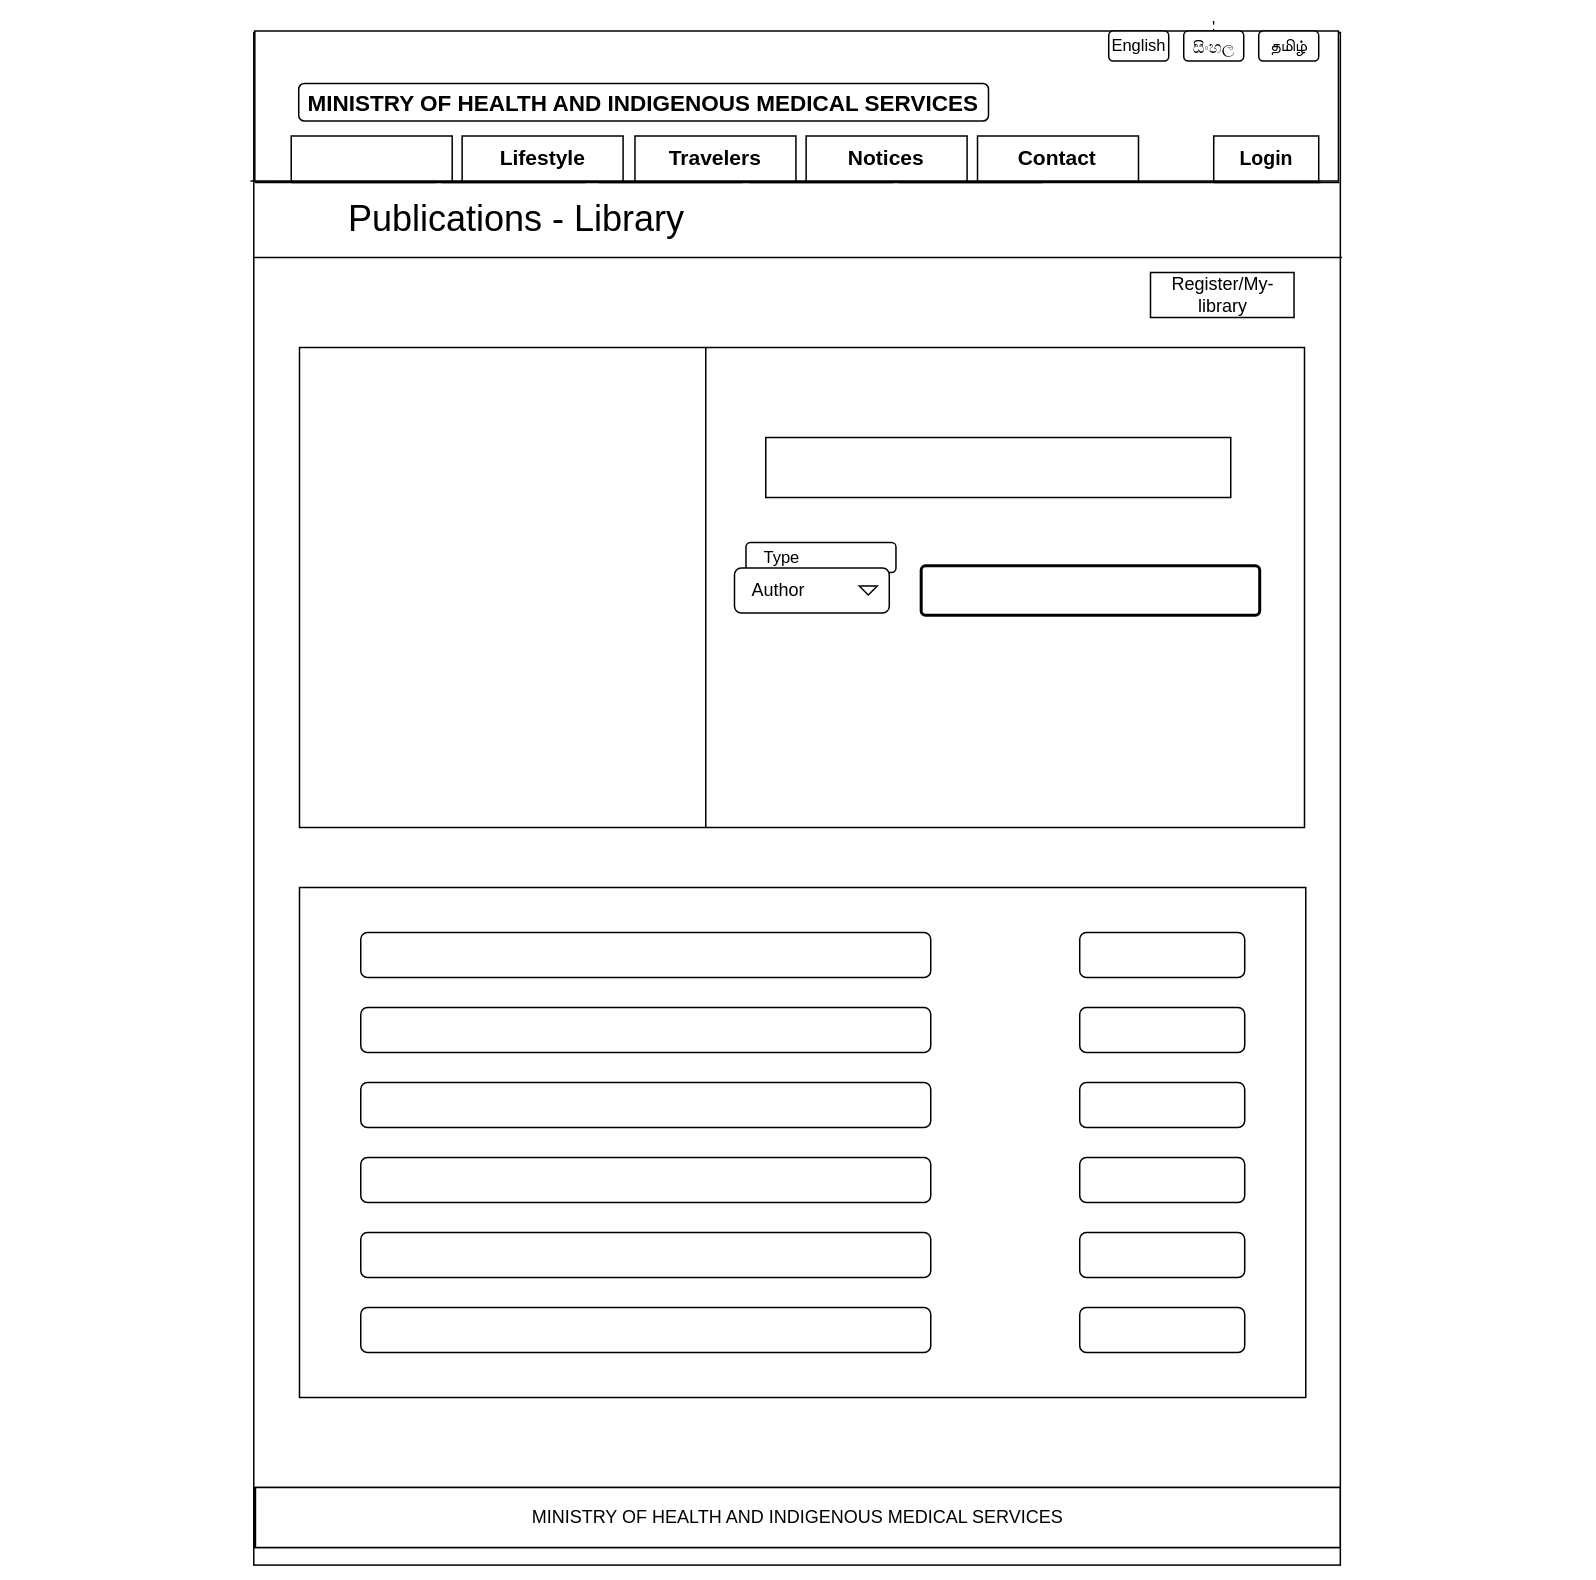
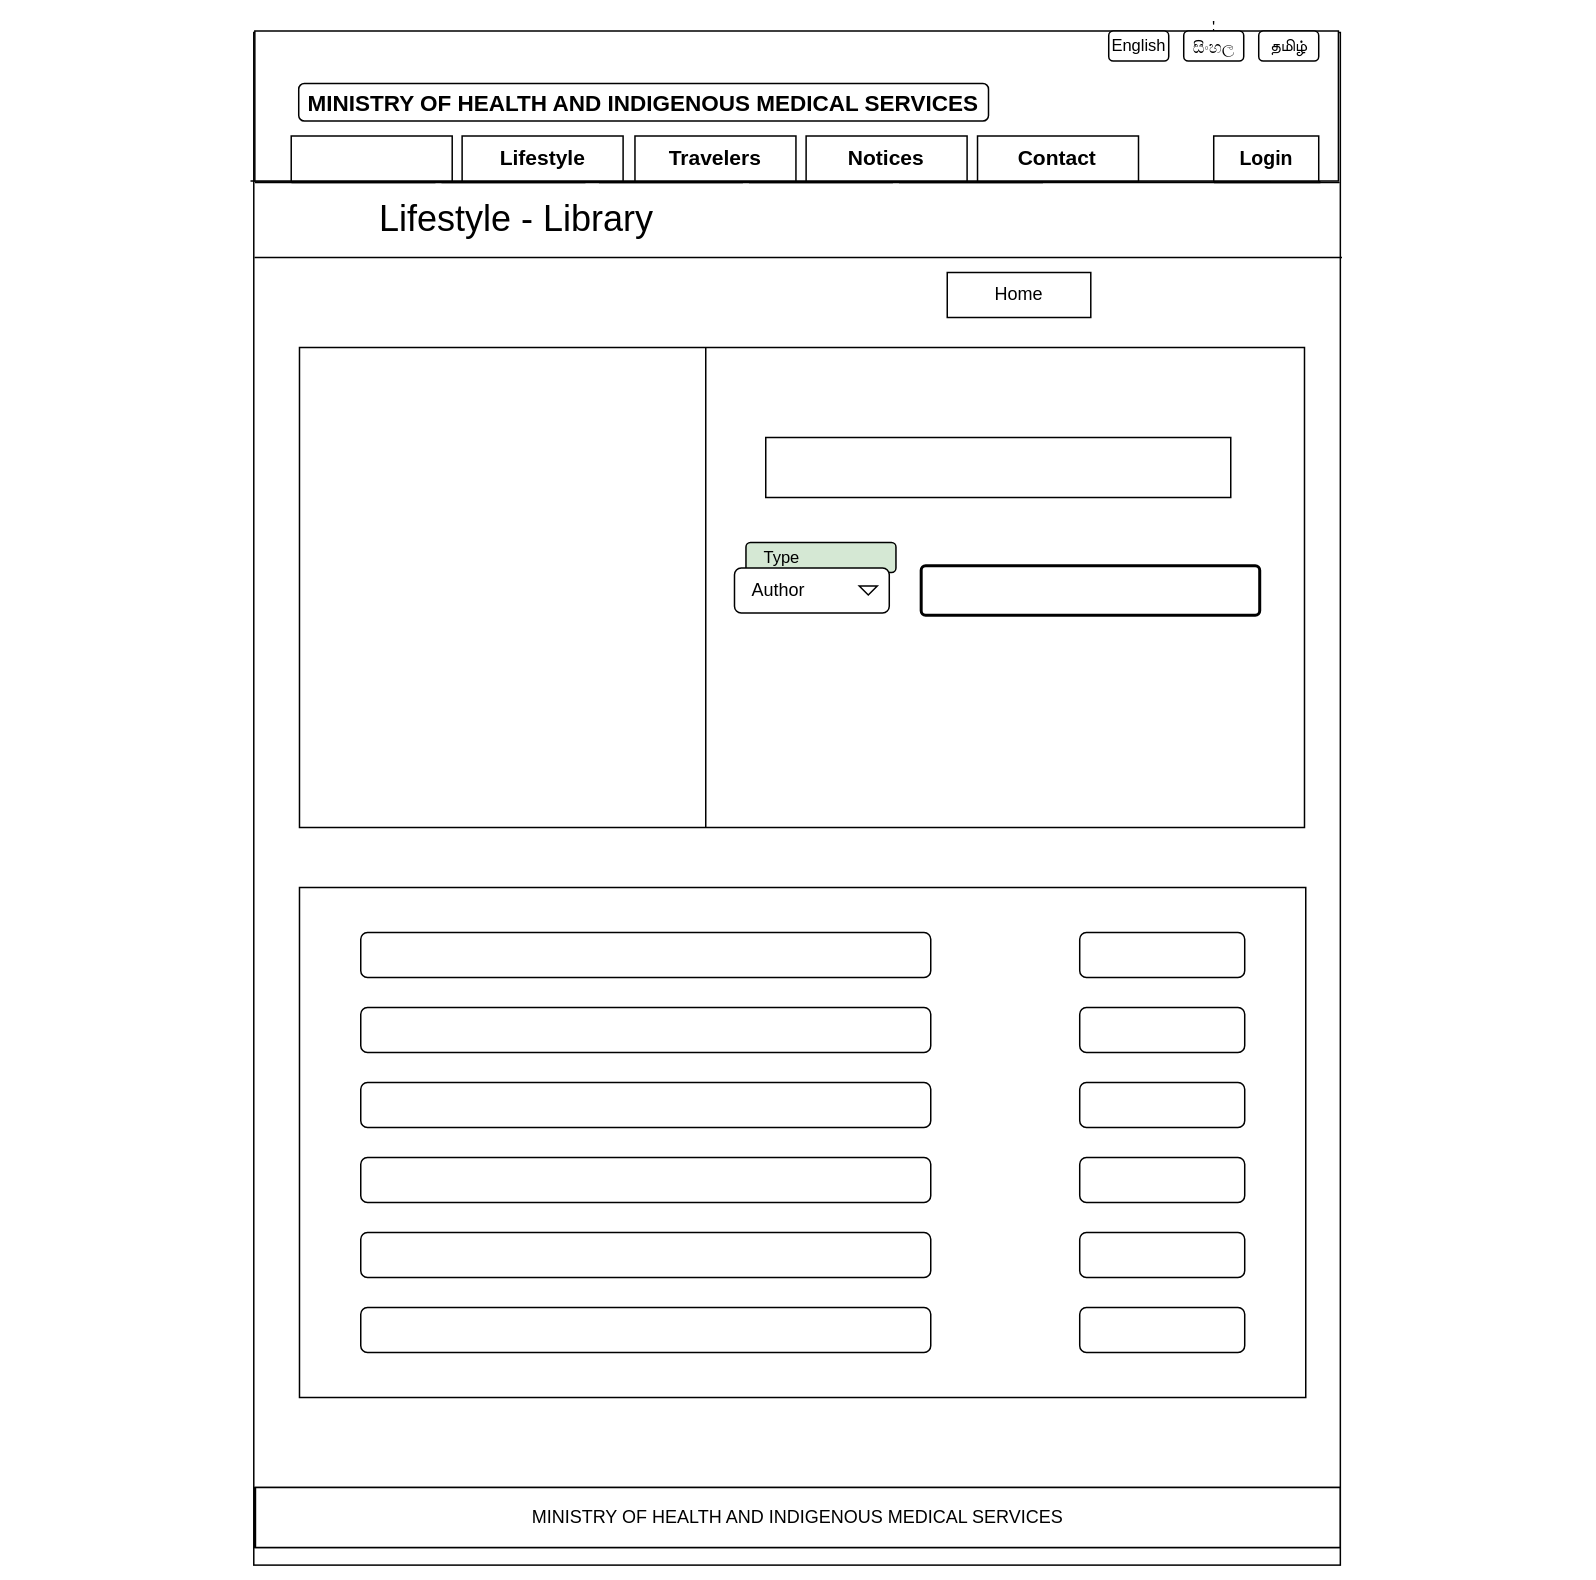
(517, 220) -> (517, 220)
none -> (1019, 295)
(1222, 295) -> none
(821, 557) -> (821, 557)
